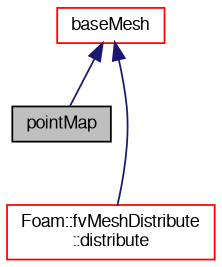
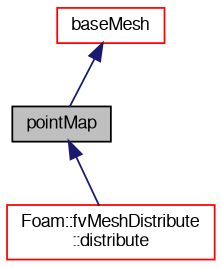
(127, 133) -> (88, 181)
